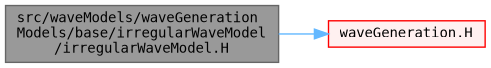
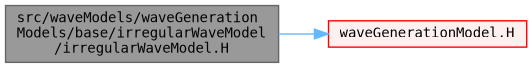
(407, 34) -> (428, 34)
